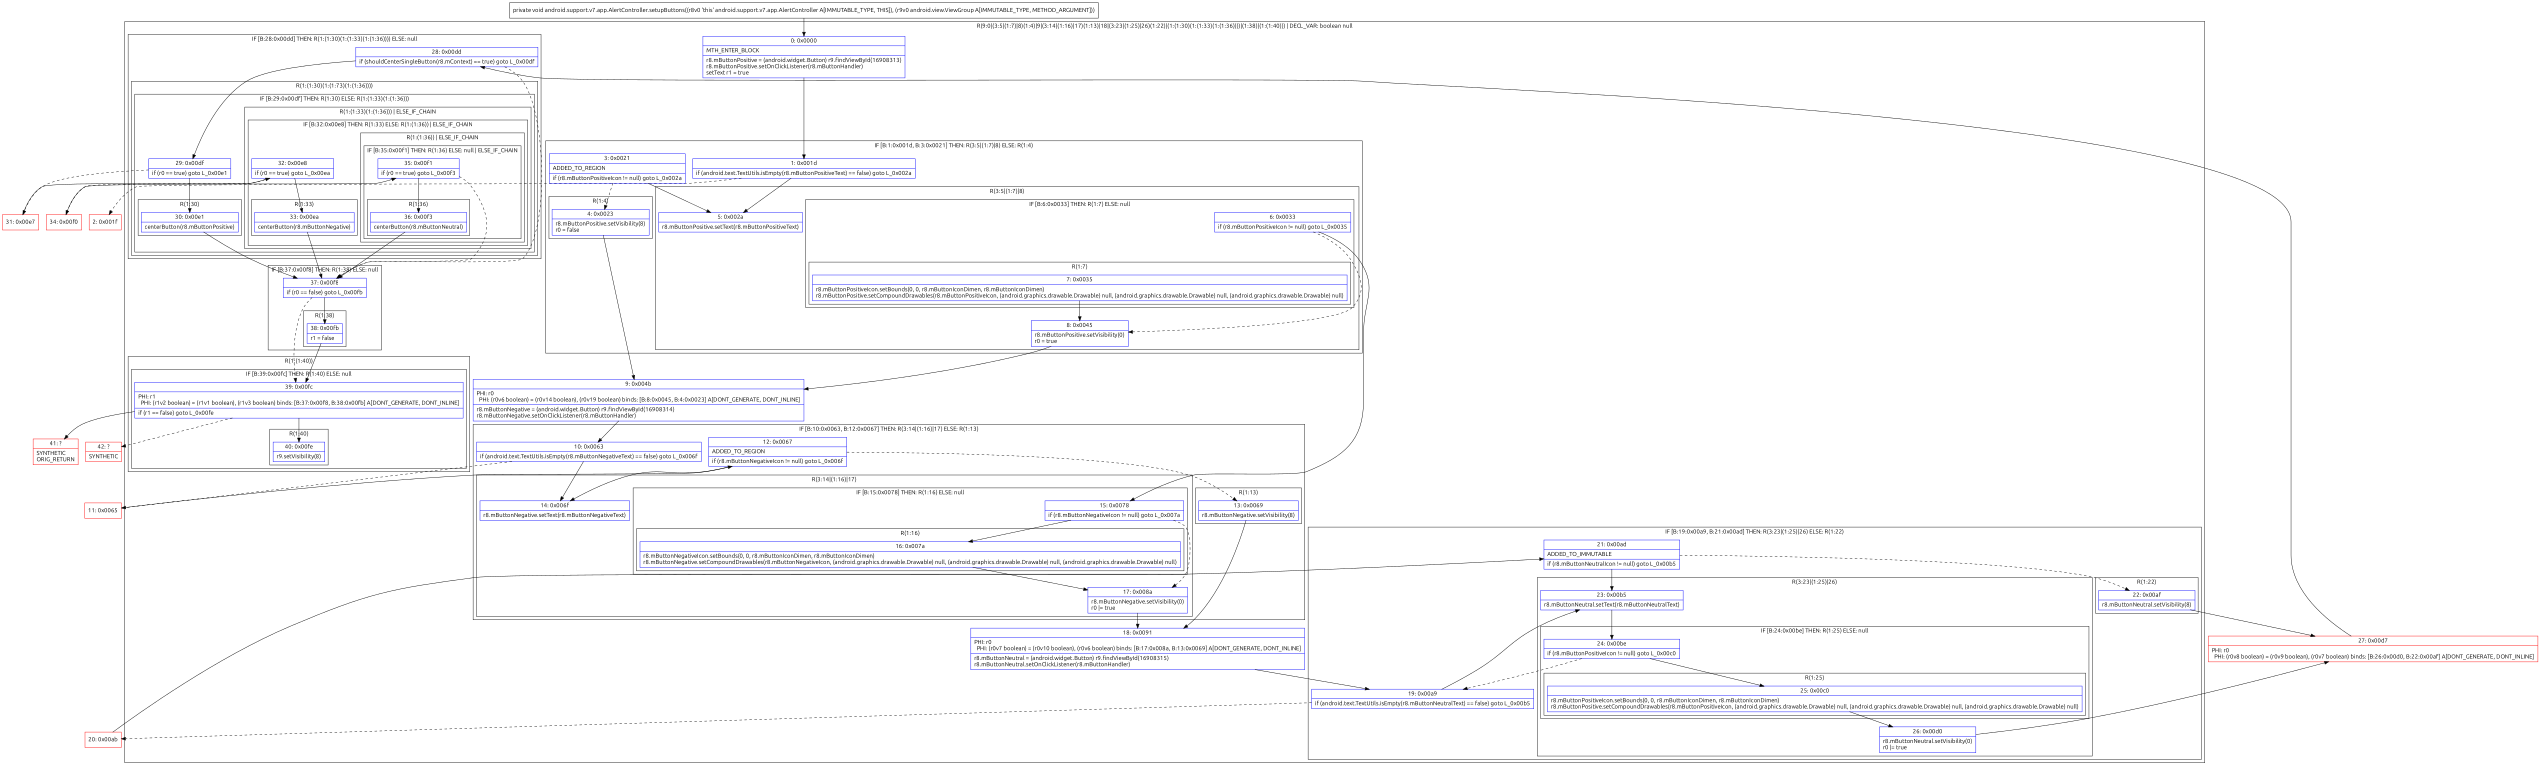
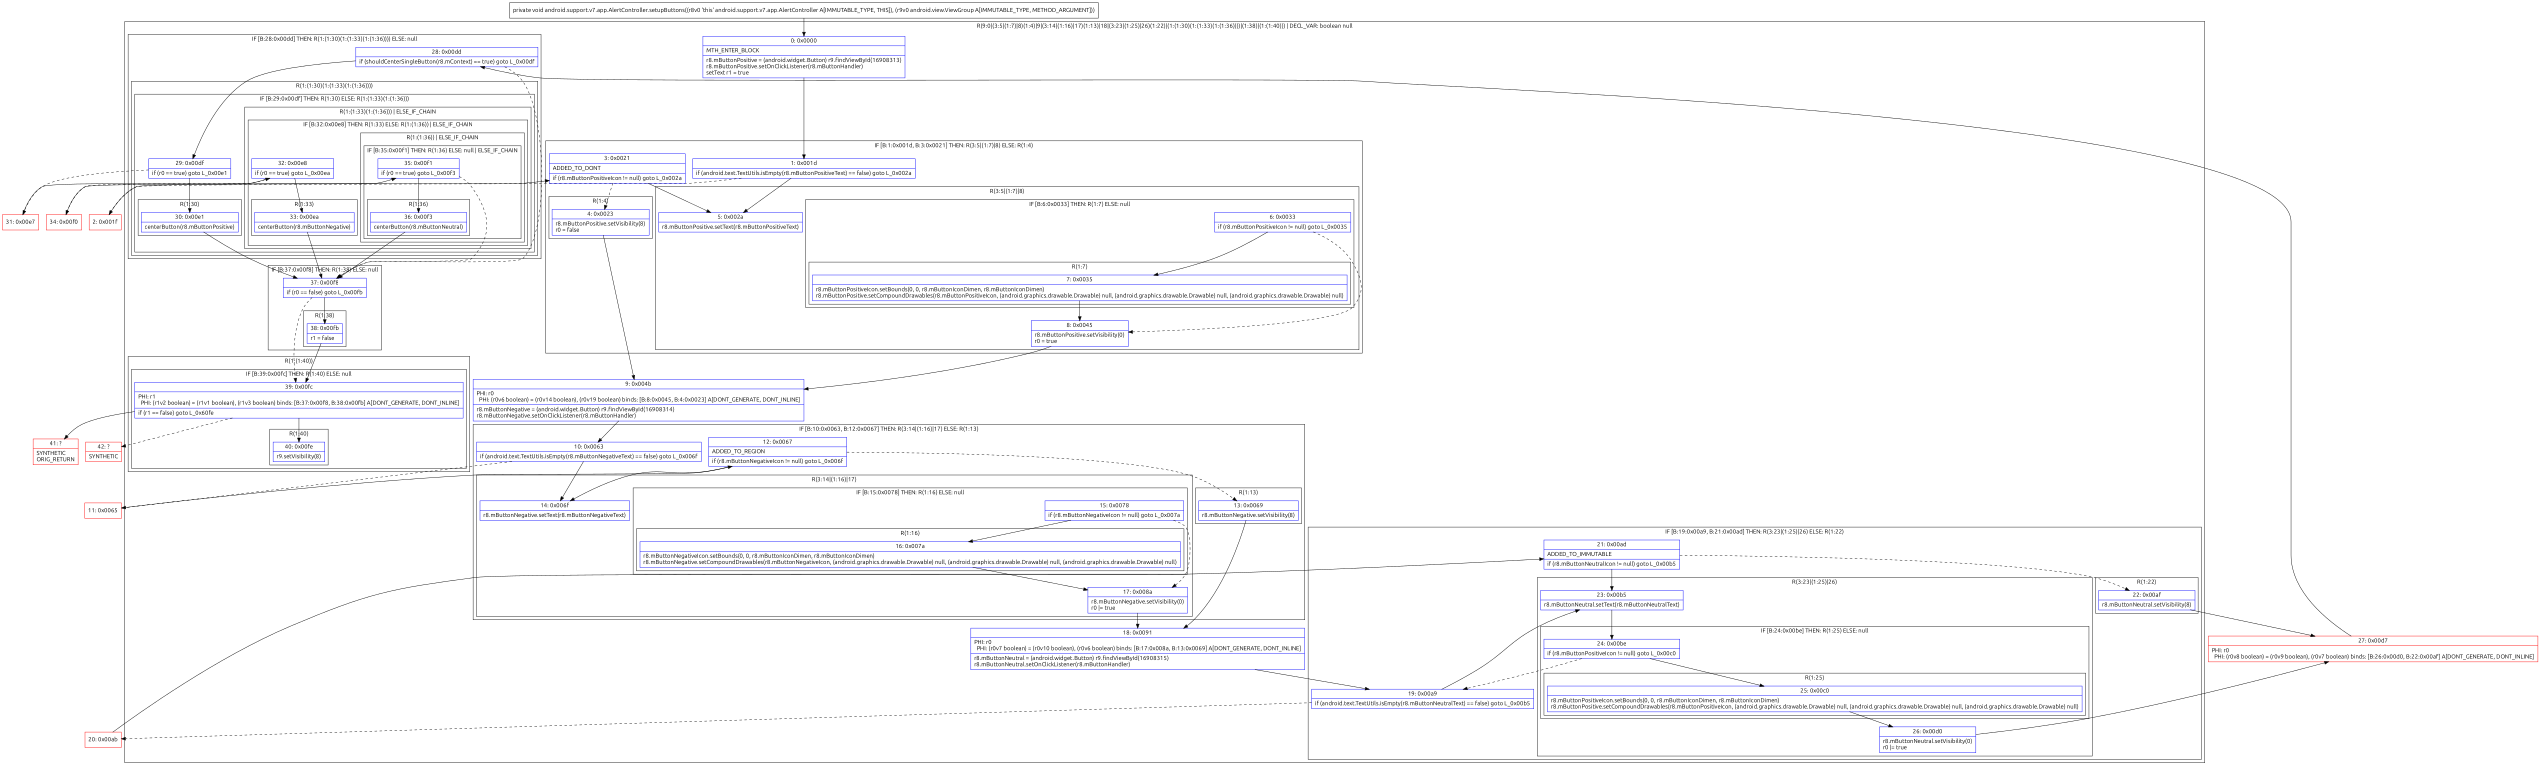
(335, 86) -> (335, 86)
(579, 168) -> (577, 168)
none -> (321, 184)
(176, 413) -> (176, 413)
(1353, 440) -> (1215, 258)
